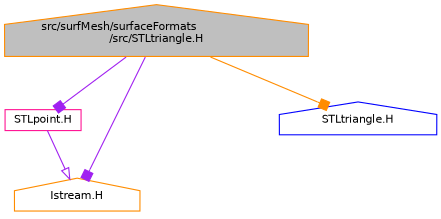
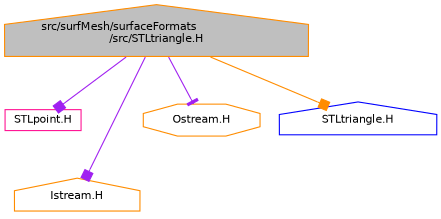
none -> (202, 120)
(56, 150) -> none
